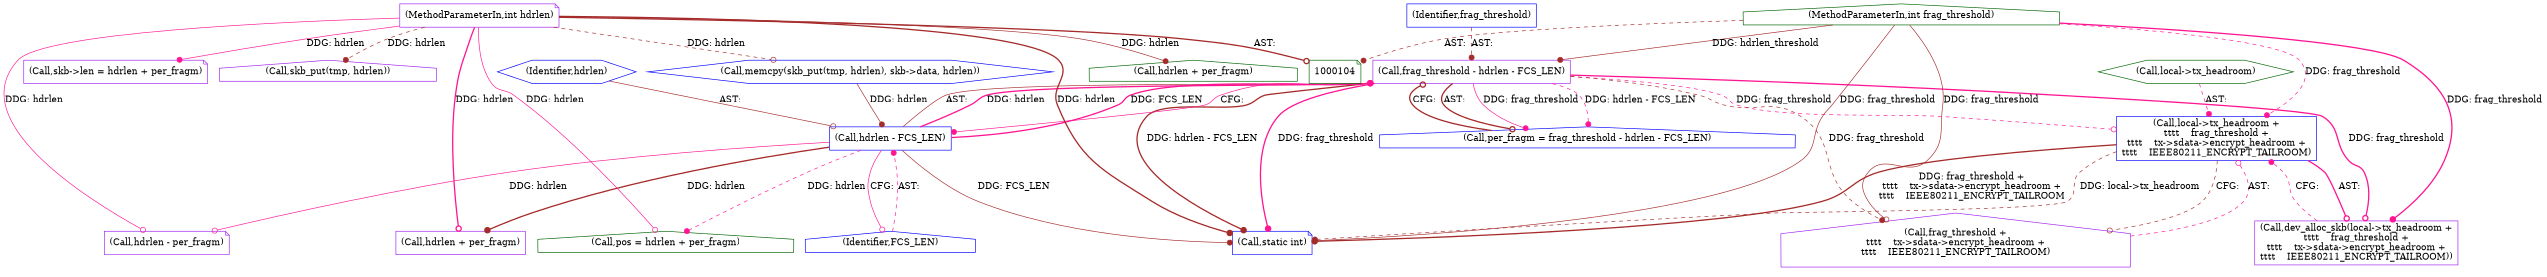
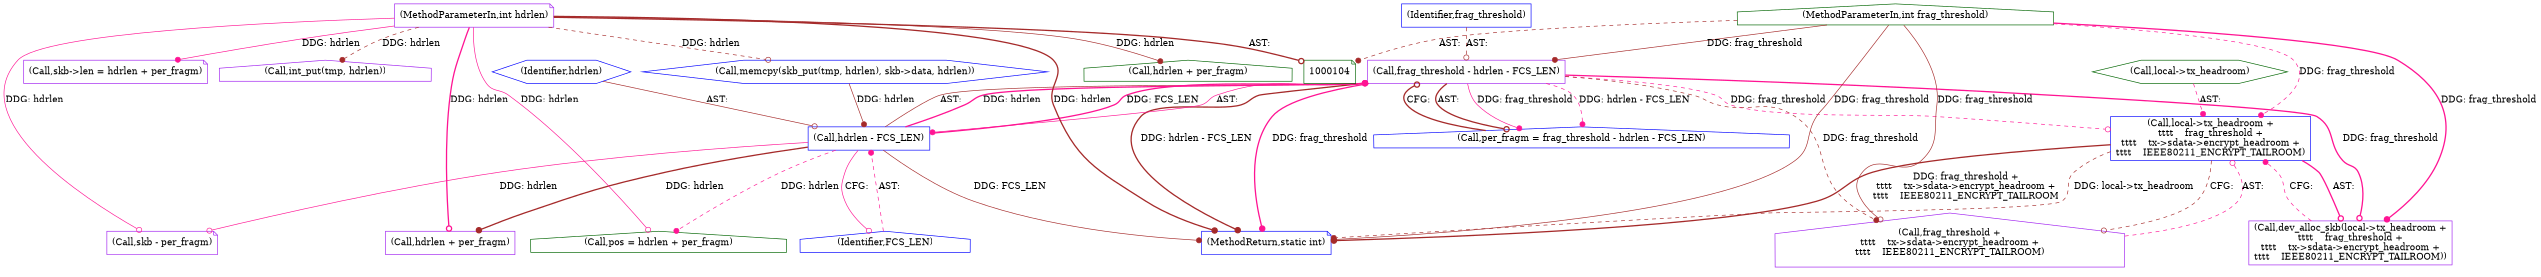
(1472, 41) -> (1466, 41)
(1766, 44) -> (1755, 44)
(328, 72) -> (325, 72)
(1234, 100) -> (1229, 100)
(167, 243) -> (162, 243)
(1272, 243) -> (1266, 243)
